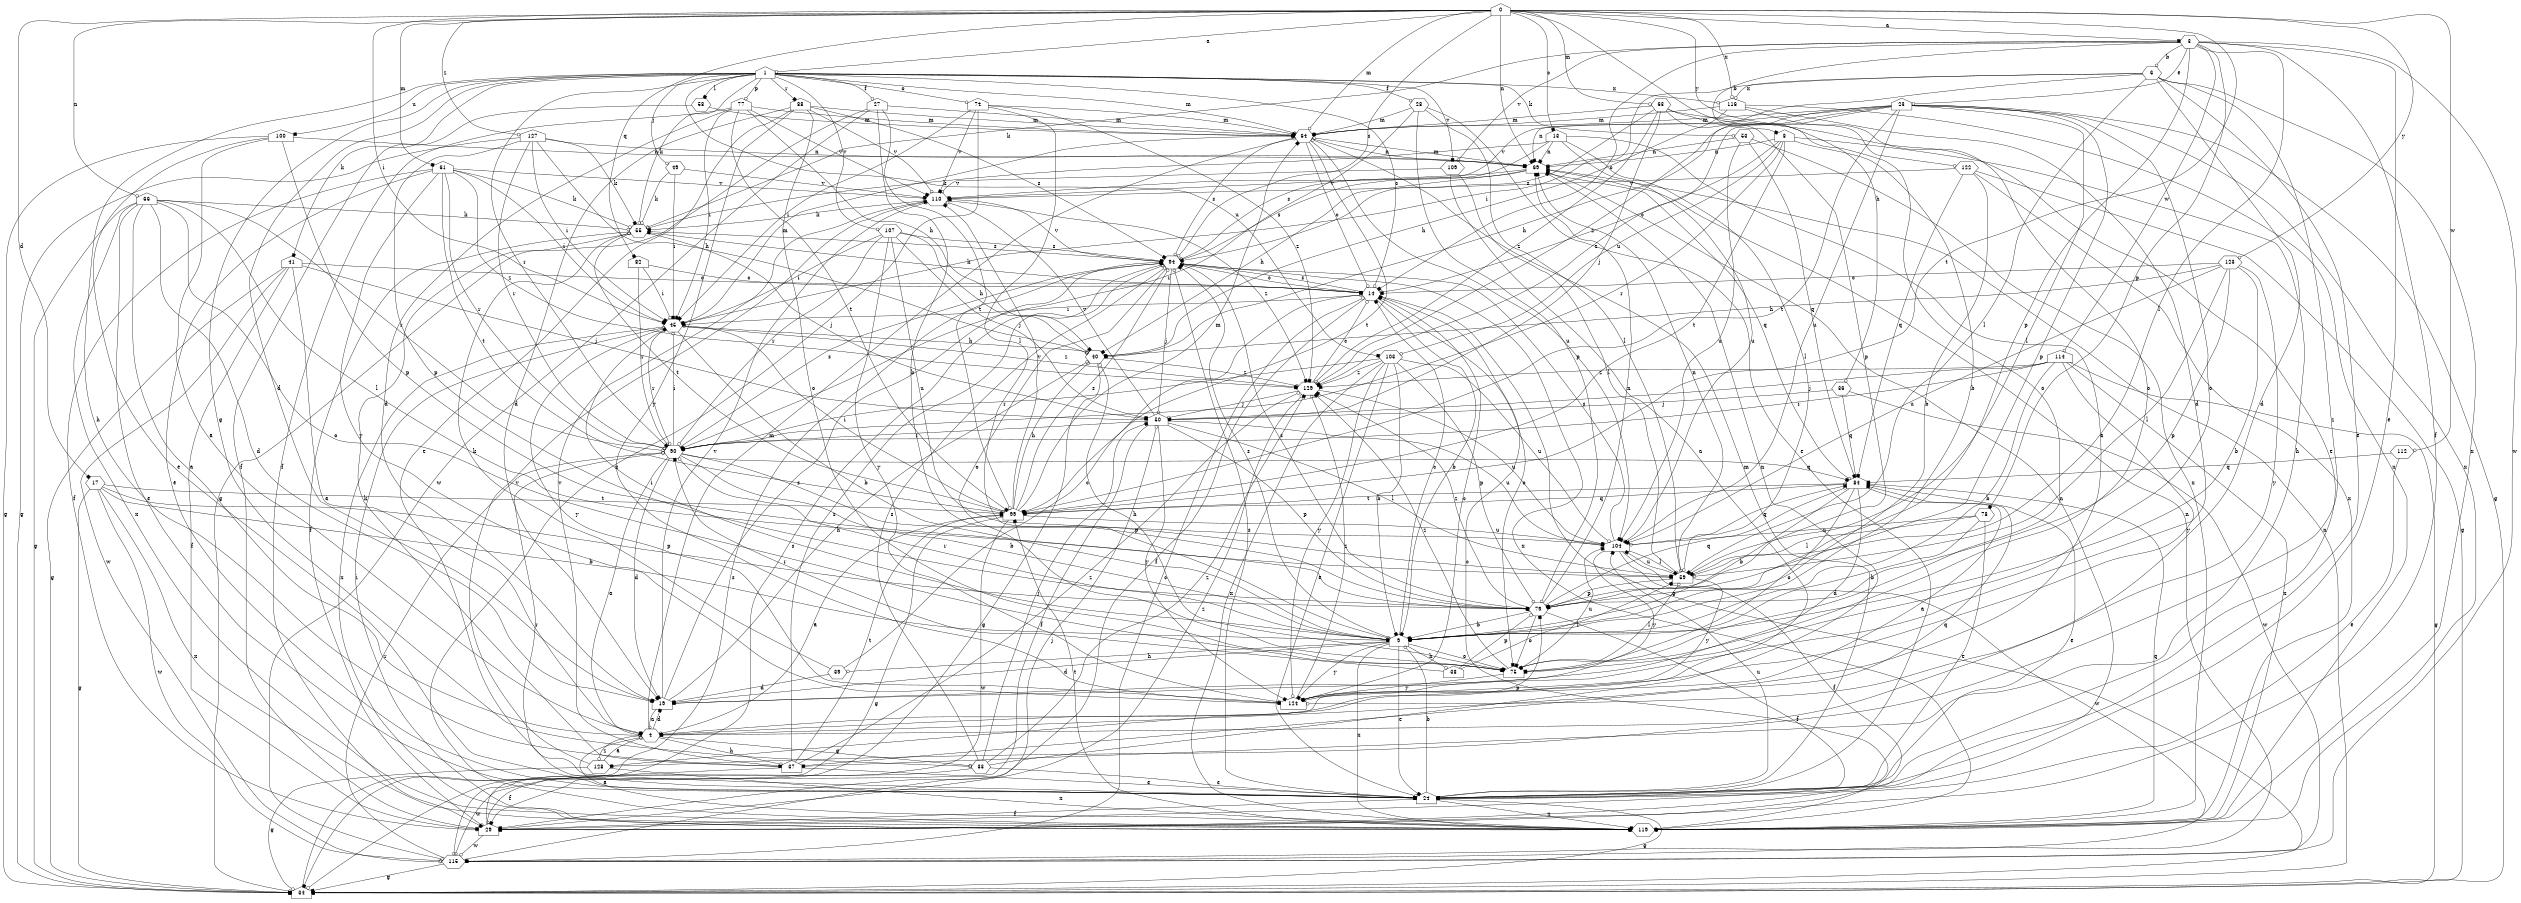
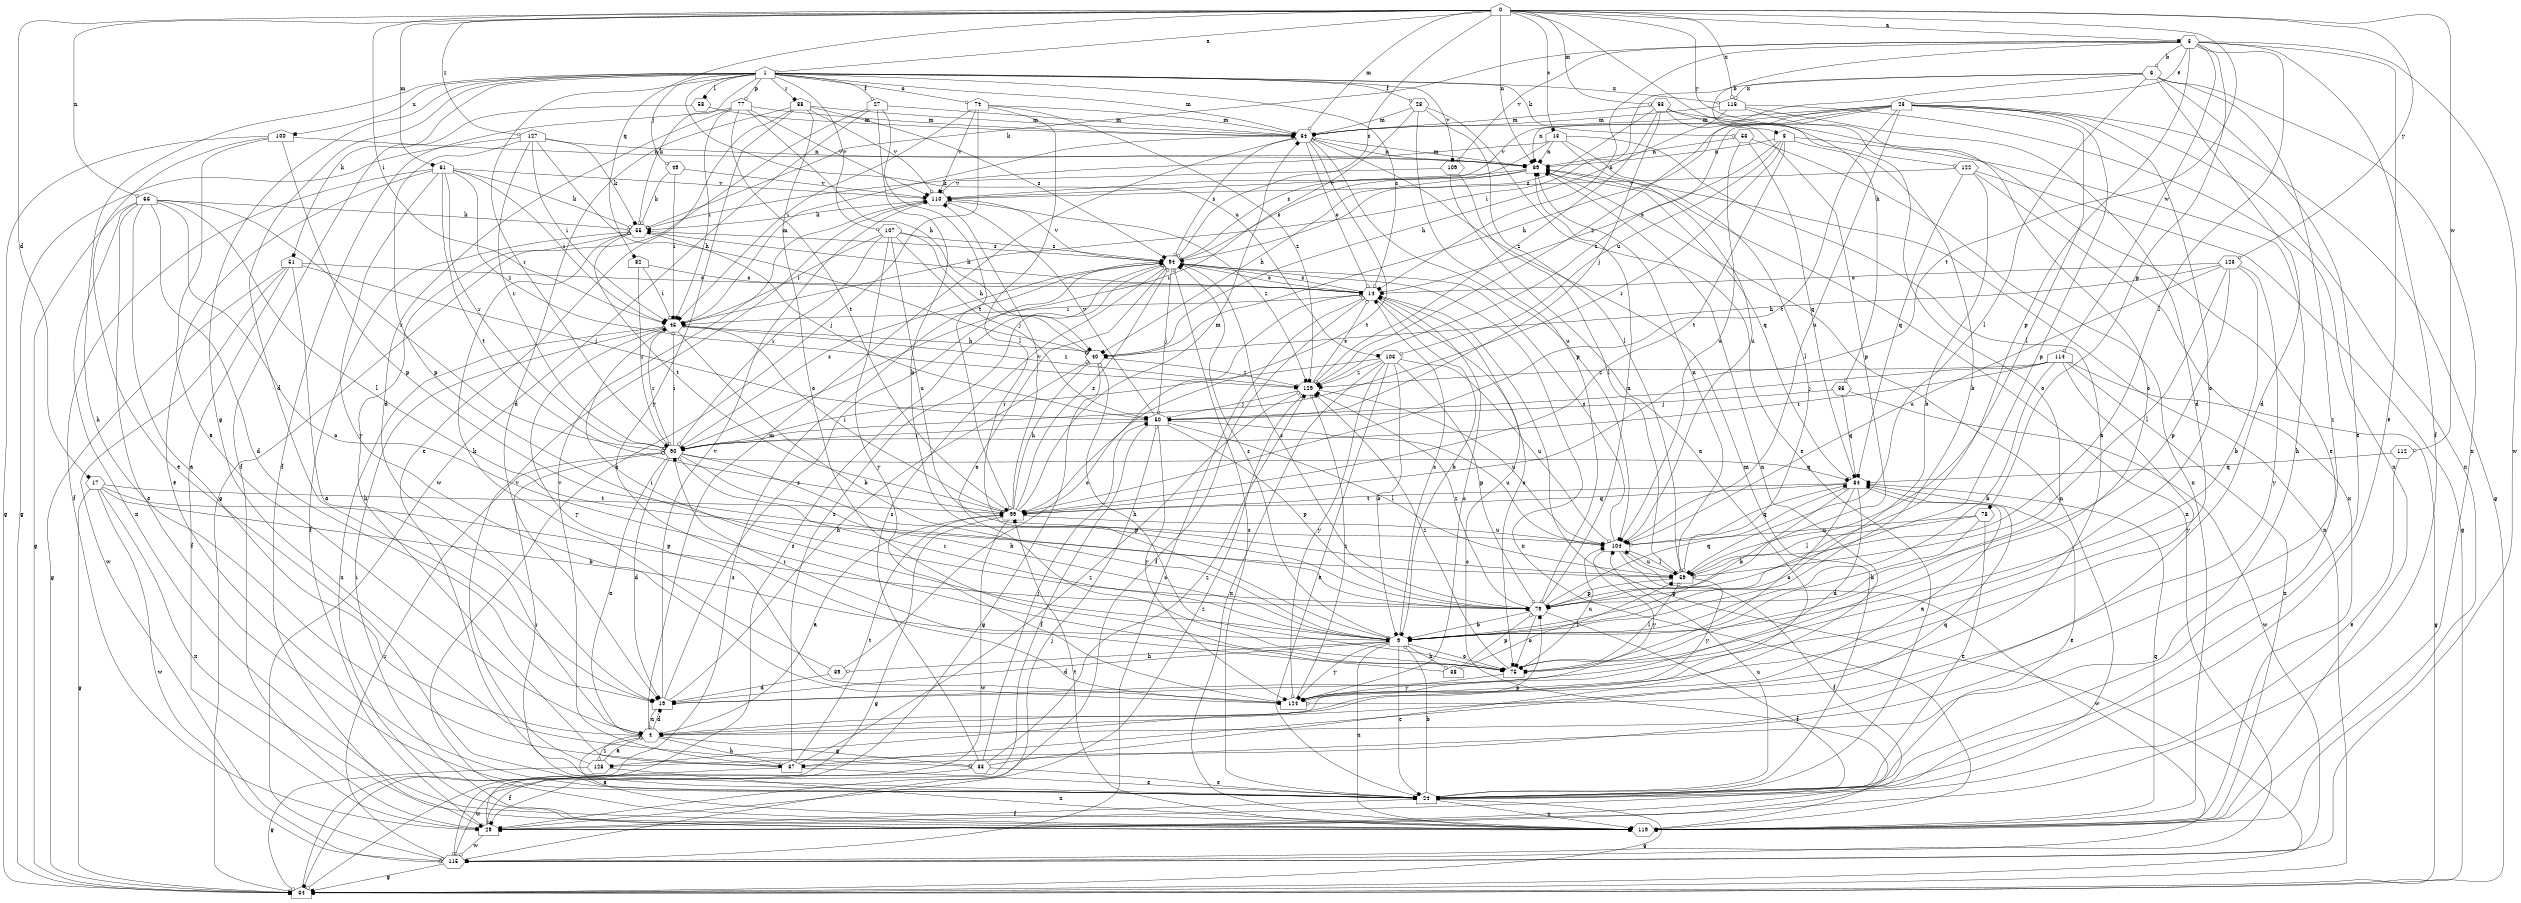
(292, 262) -> (292, 262)
